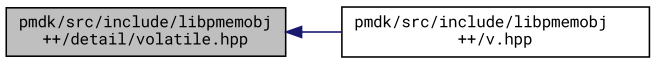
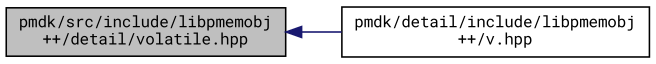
(496, 32) -> (496, 32)
